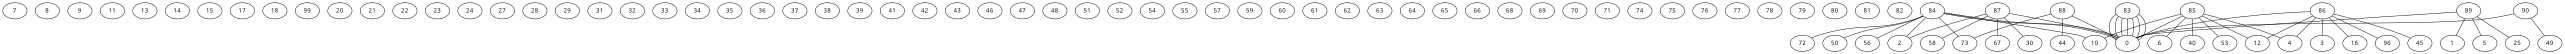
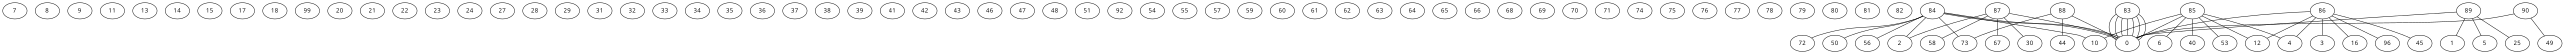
(1120, 11) -> (1120, 11)
